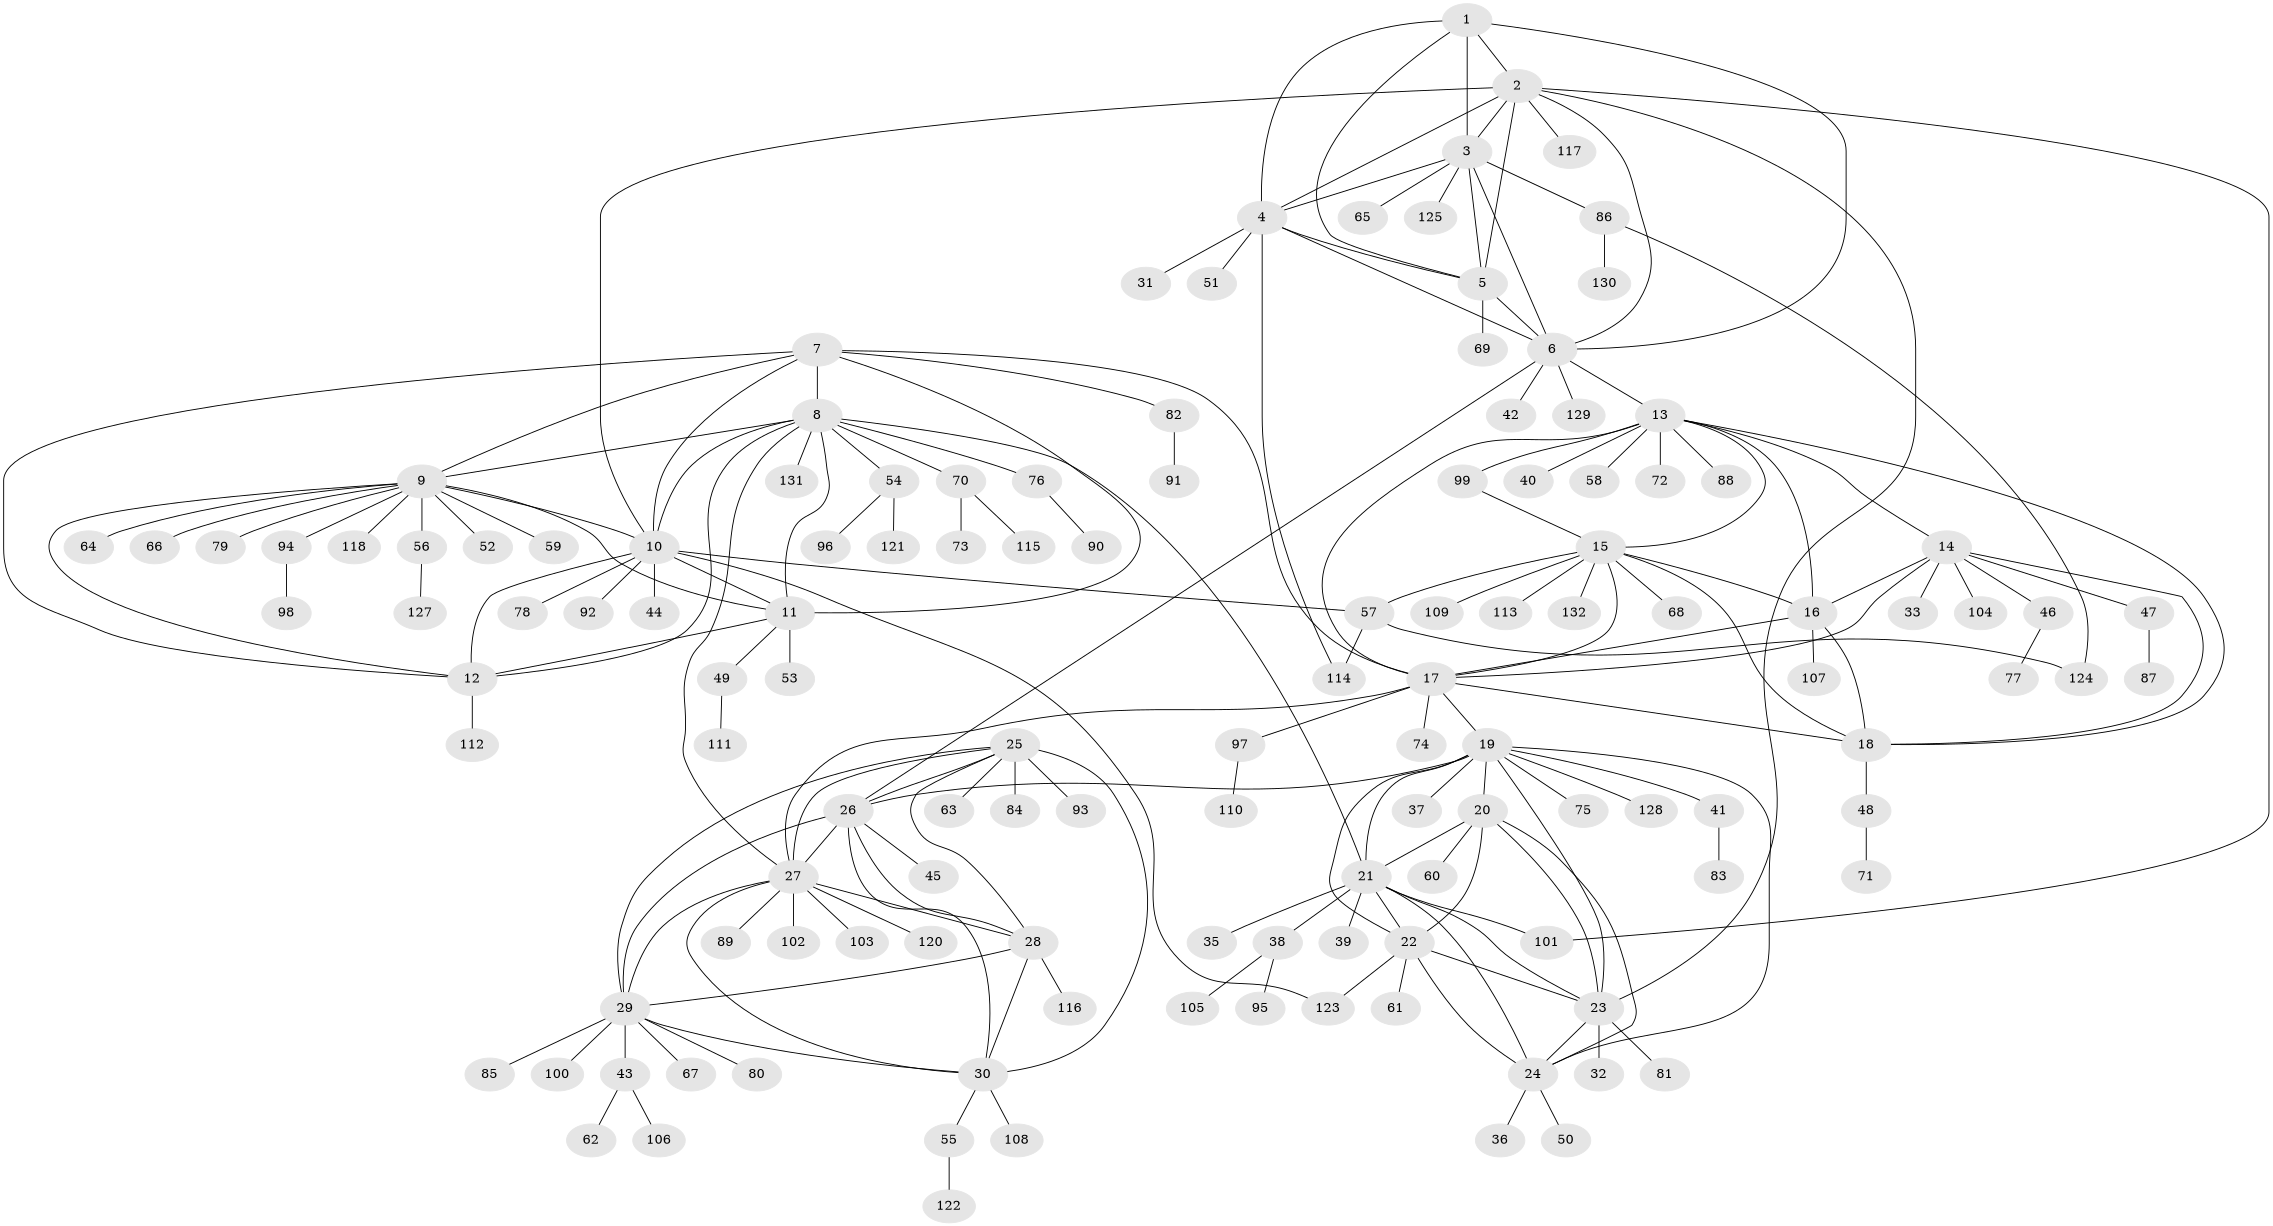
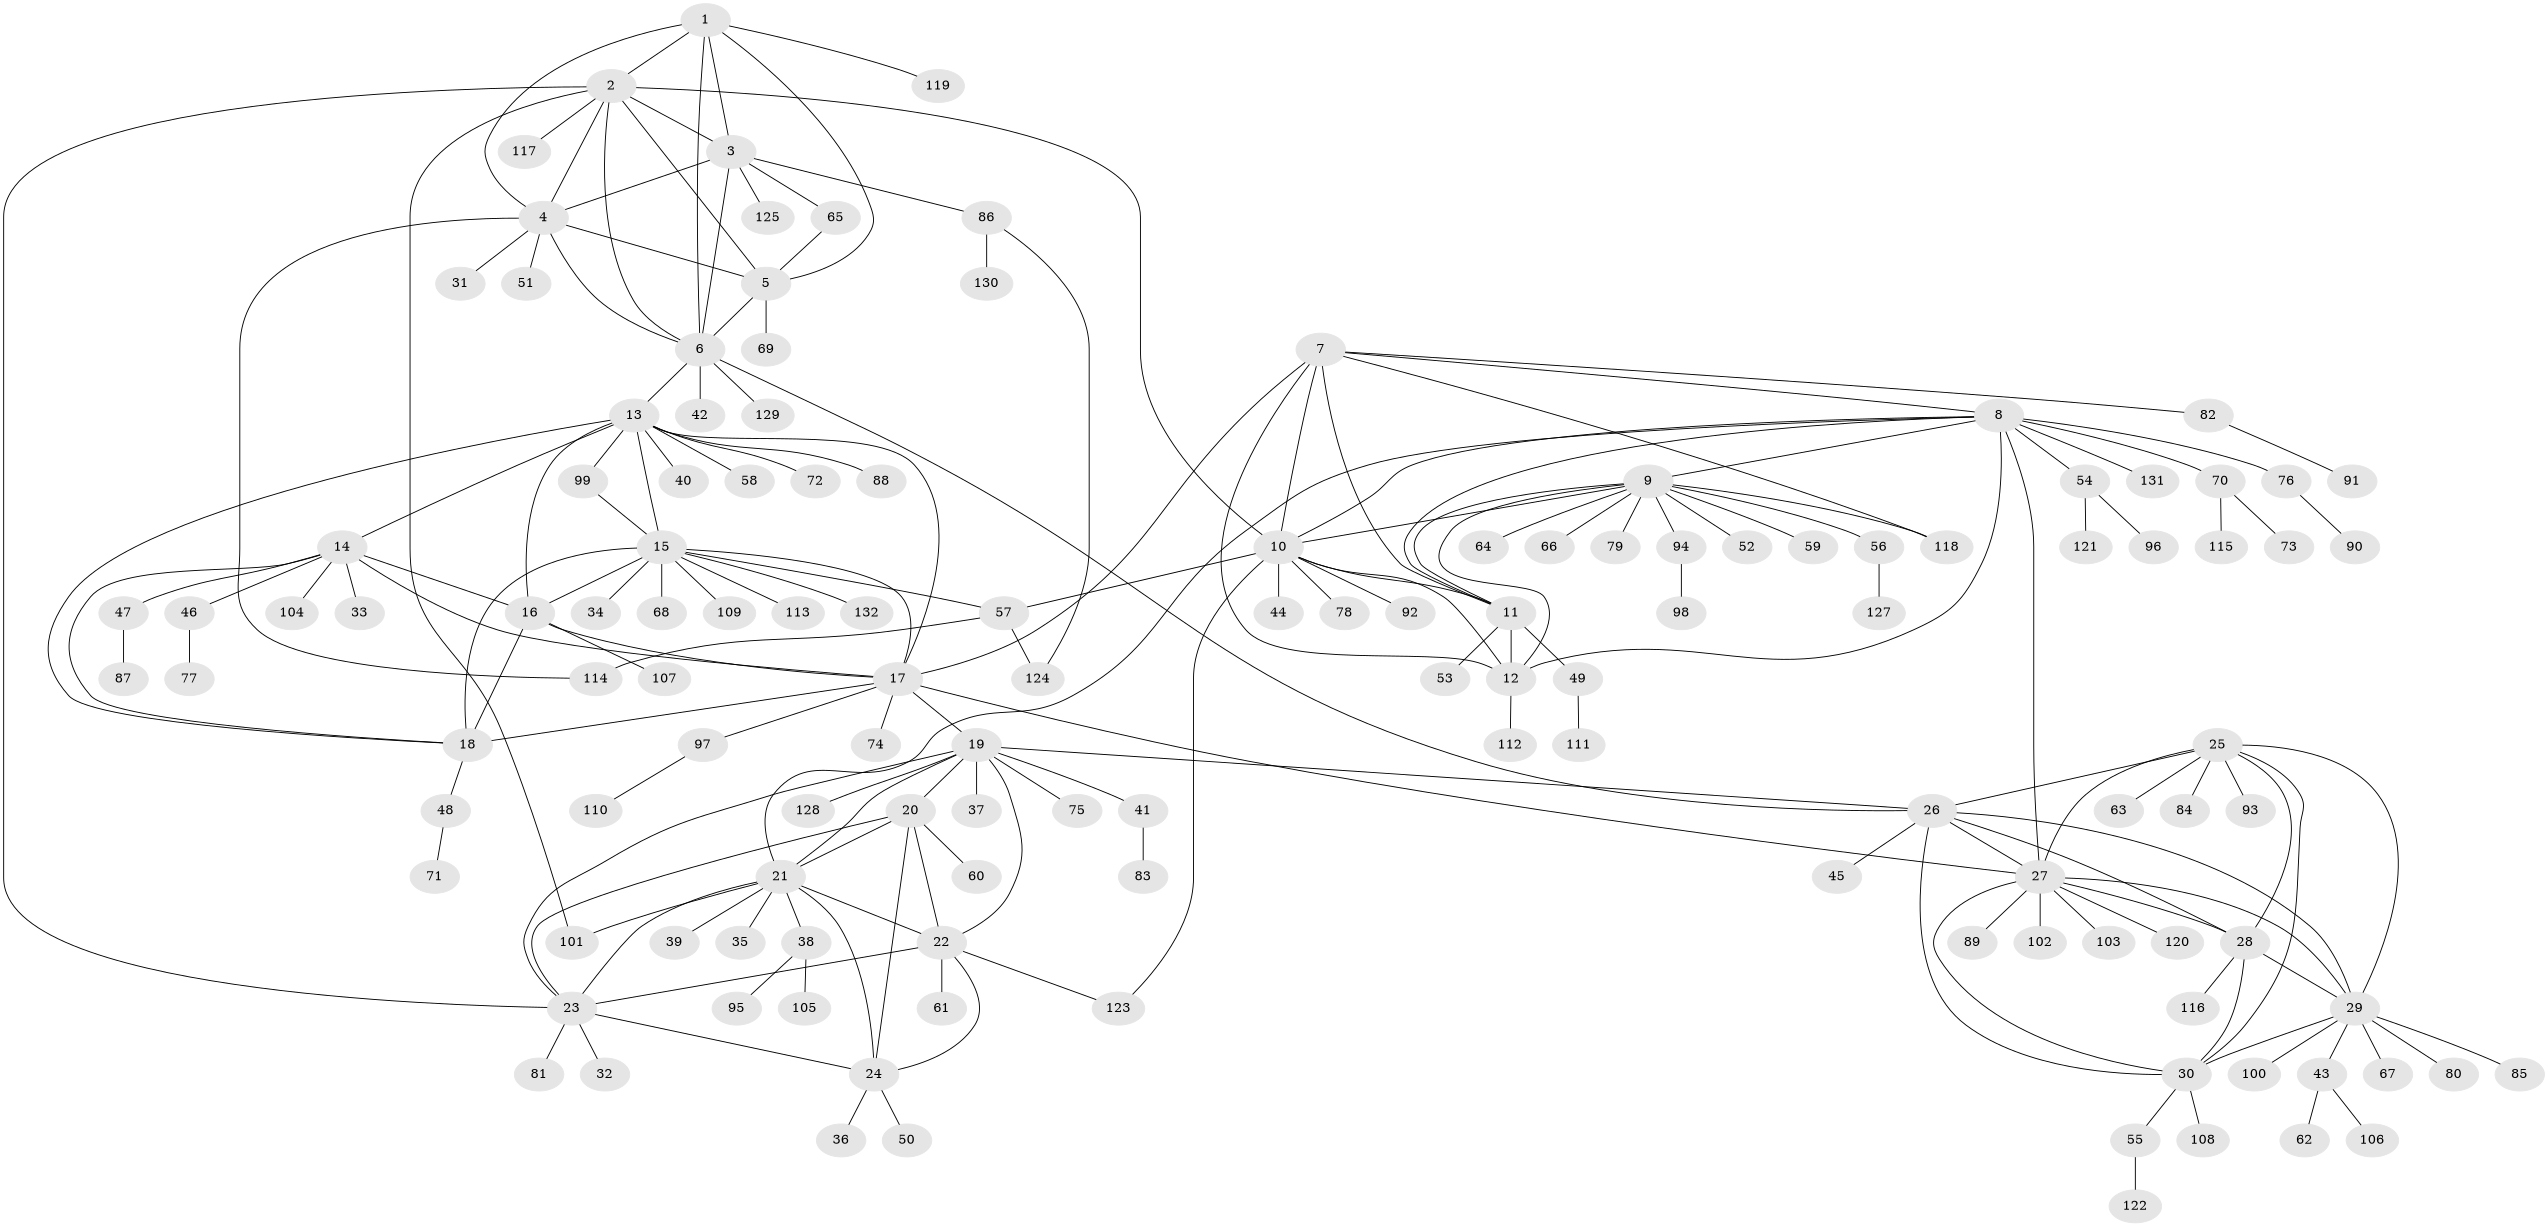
none -> (938, 86)
(1475, 218) -> (801, 251)
(614, 402) -> (1637, 439)
none -> (596, 613)
(1769, 878) -> none
